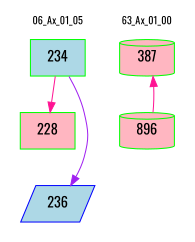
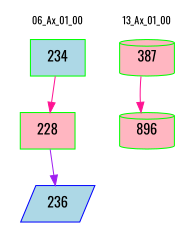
(58, 22) -> (58, 22)
(147, 22) -> (147, 22)
(154, 99) -> (140, 89)
(87, 126) -> (52, 162)
